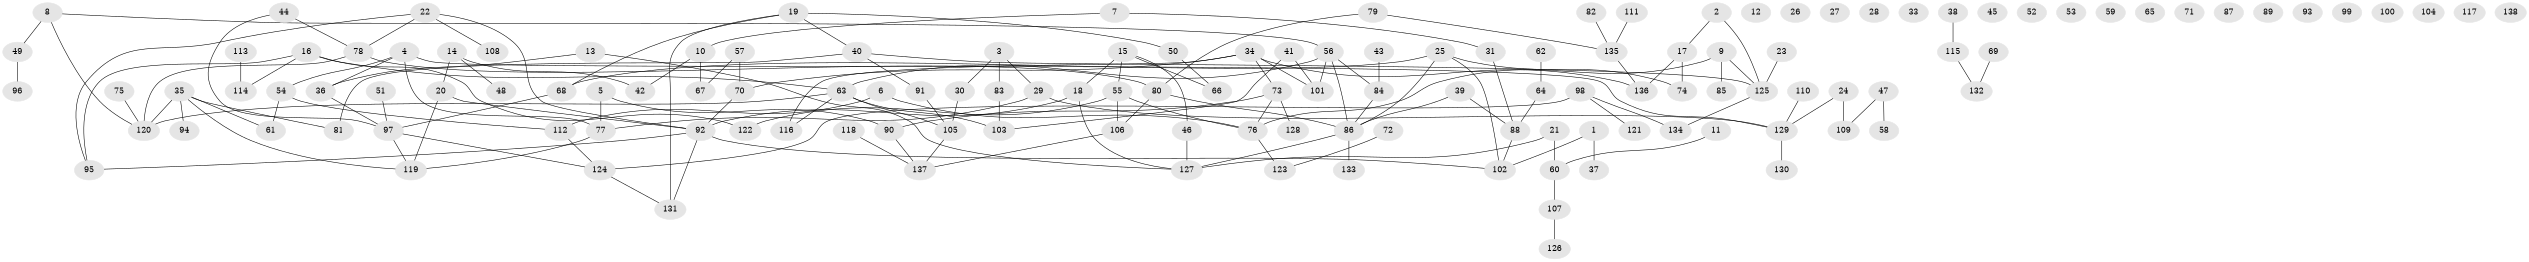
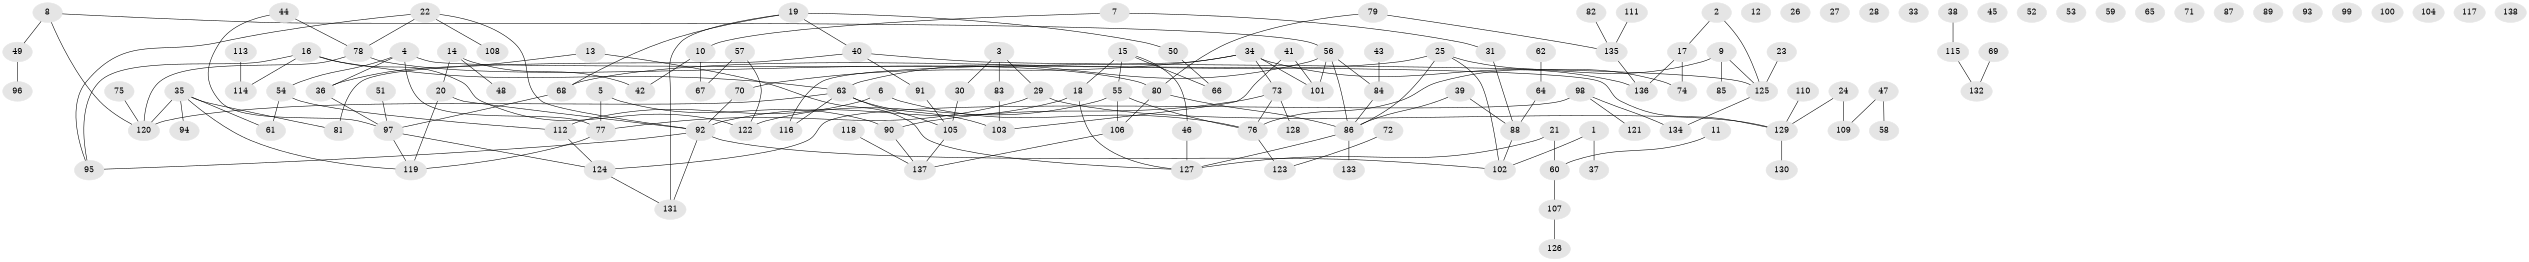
(740, 73) -> (761, 90)
